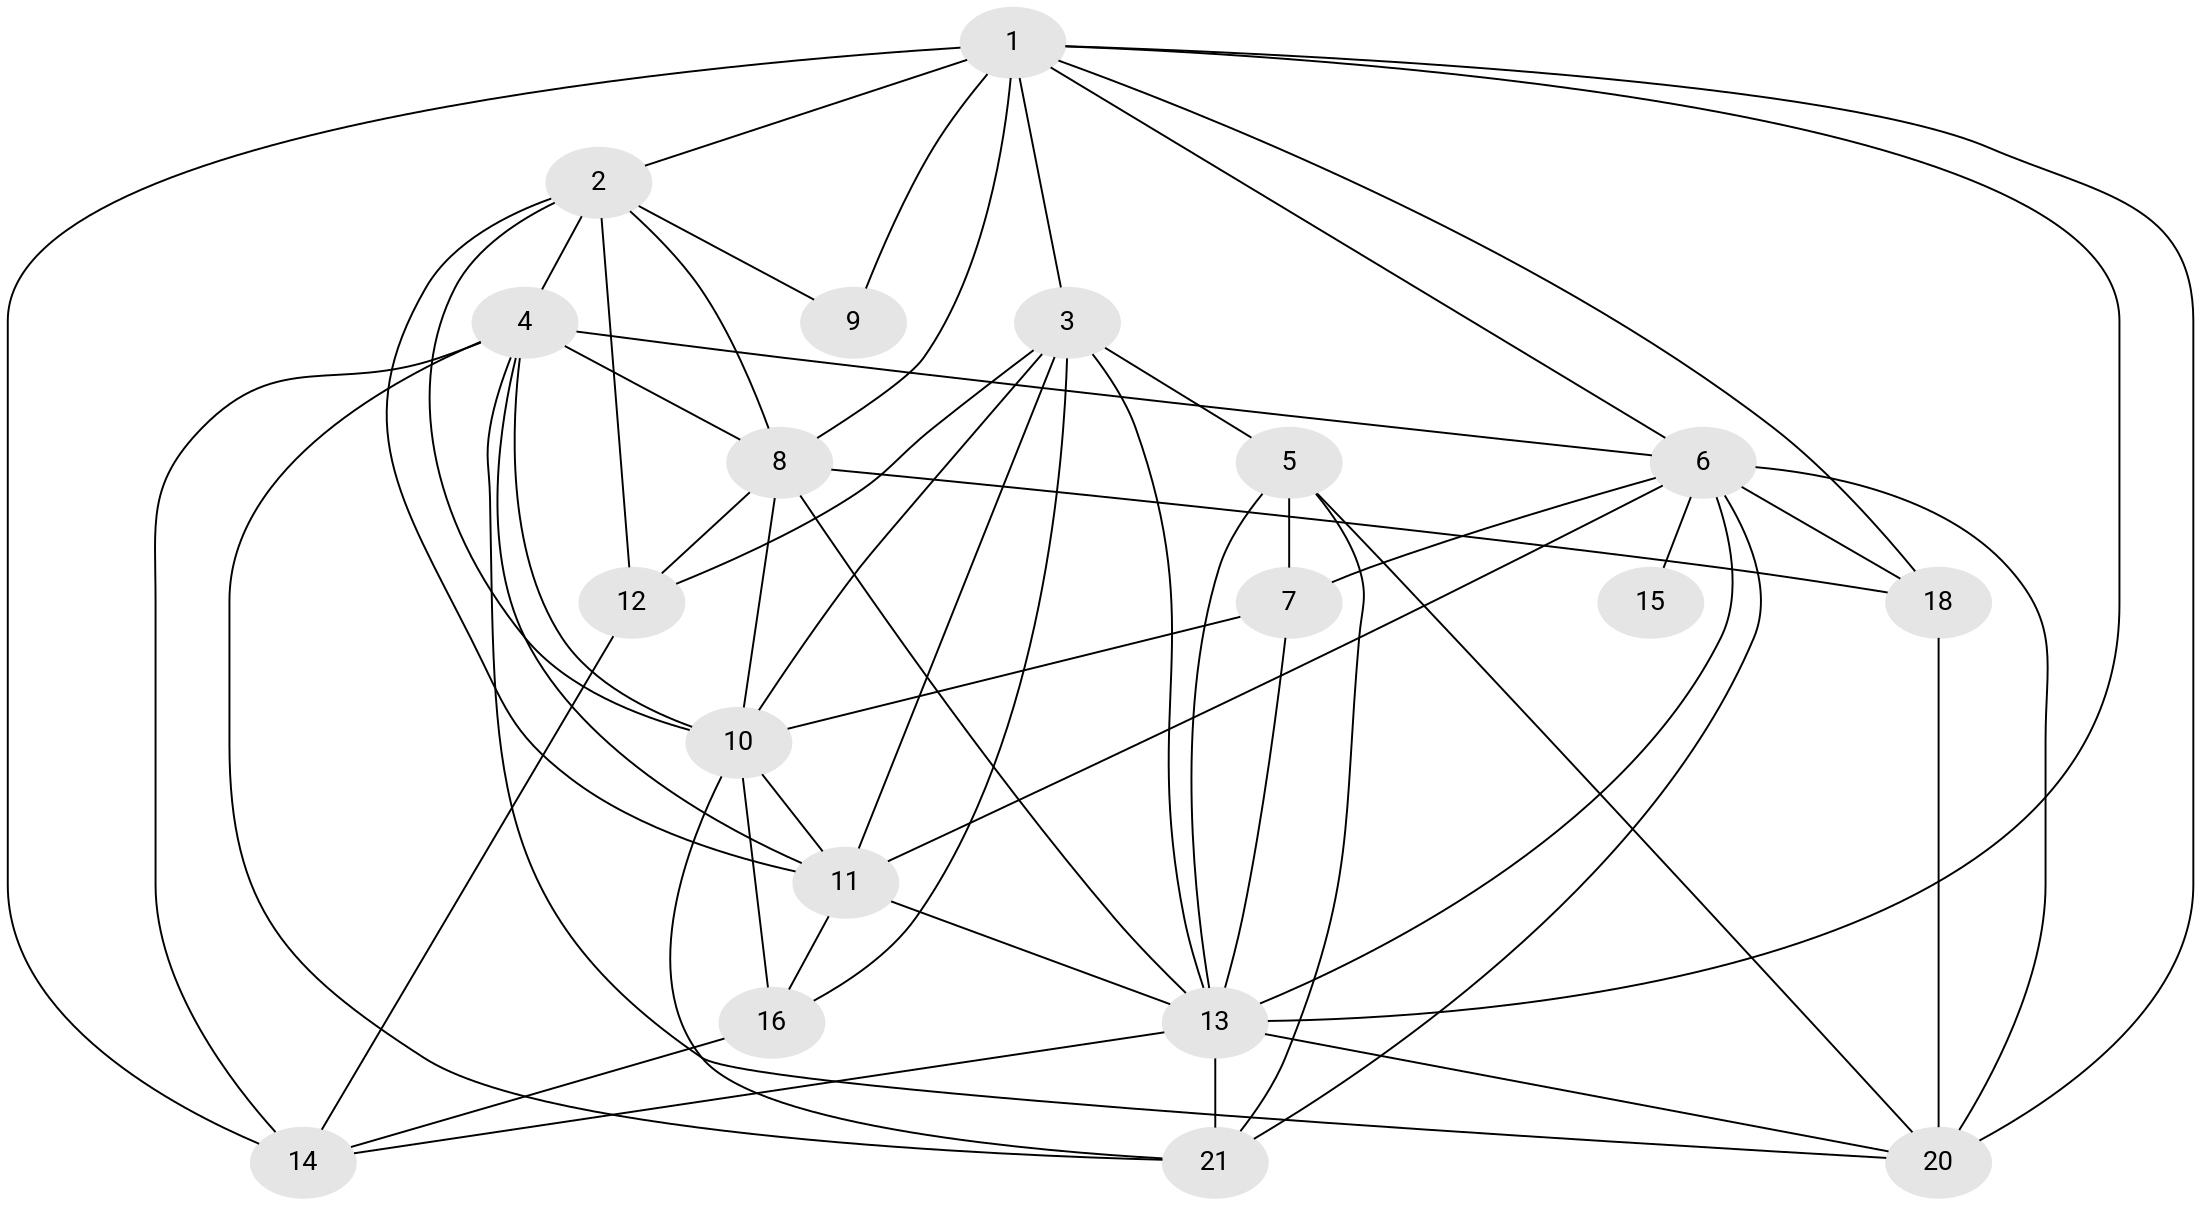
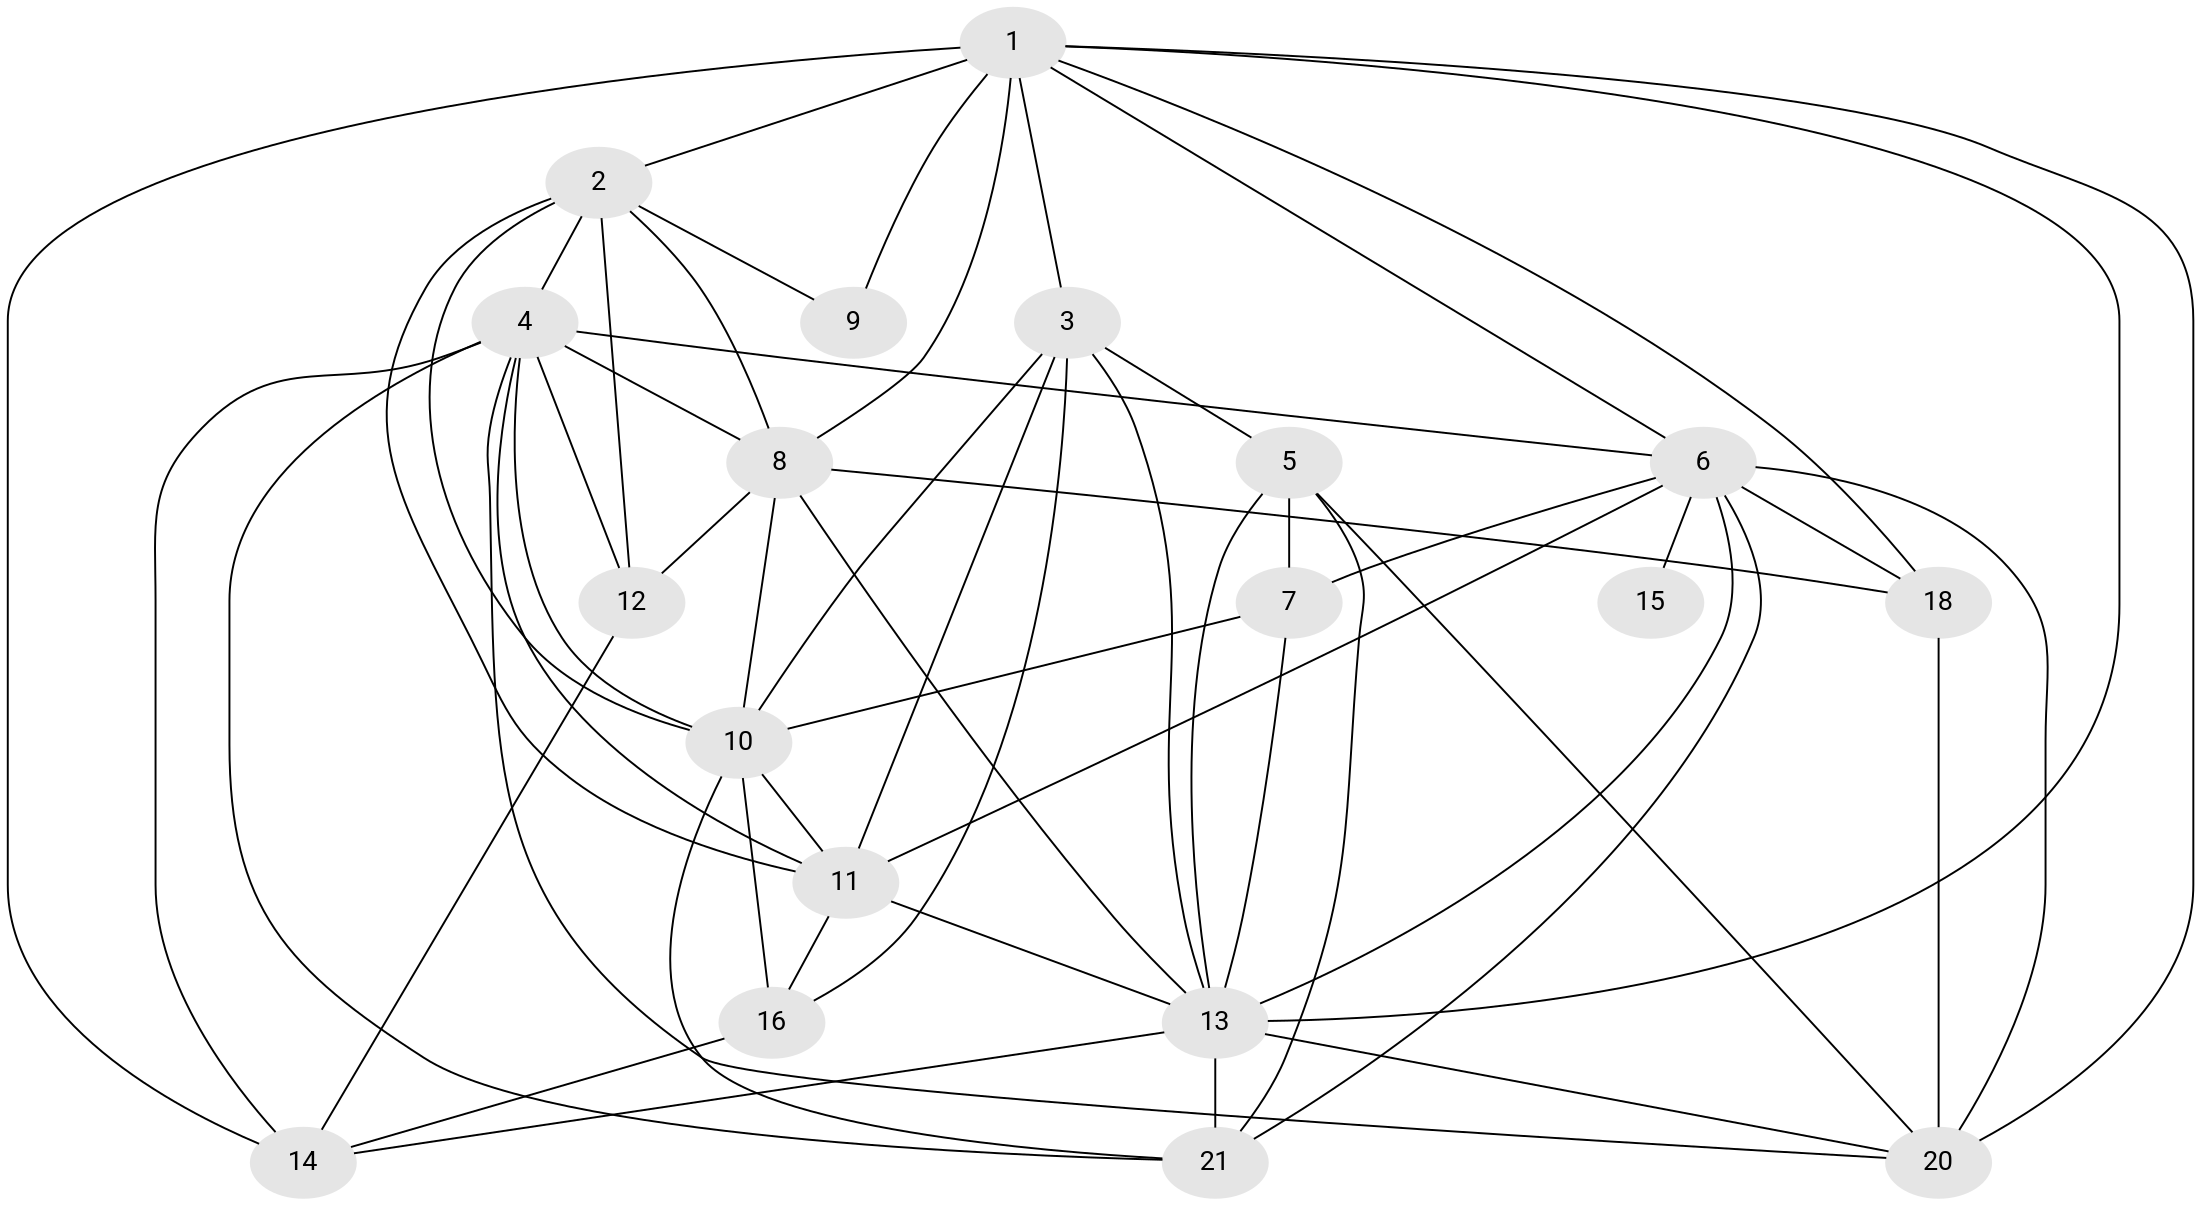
(867, 486) -> (578, 462)
